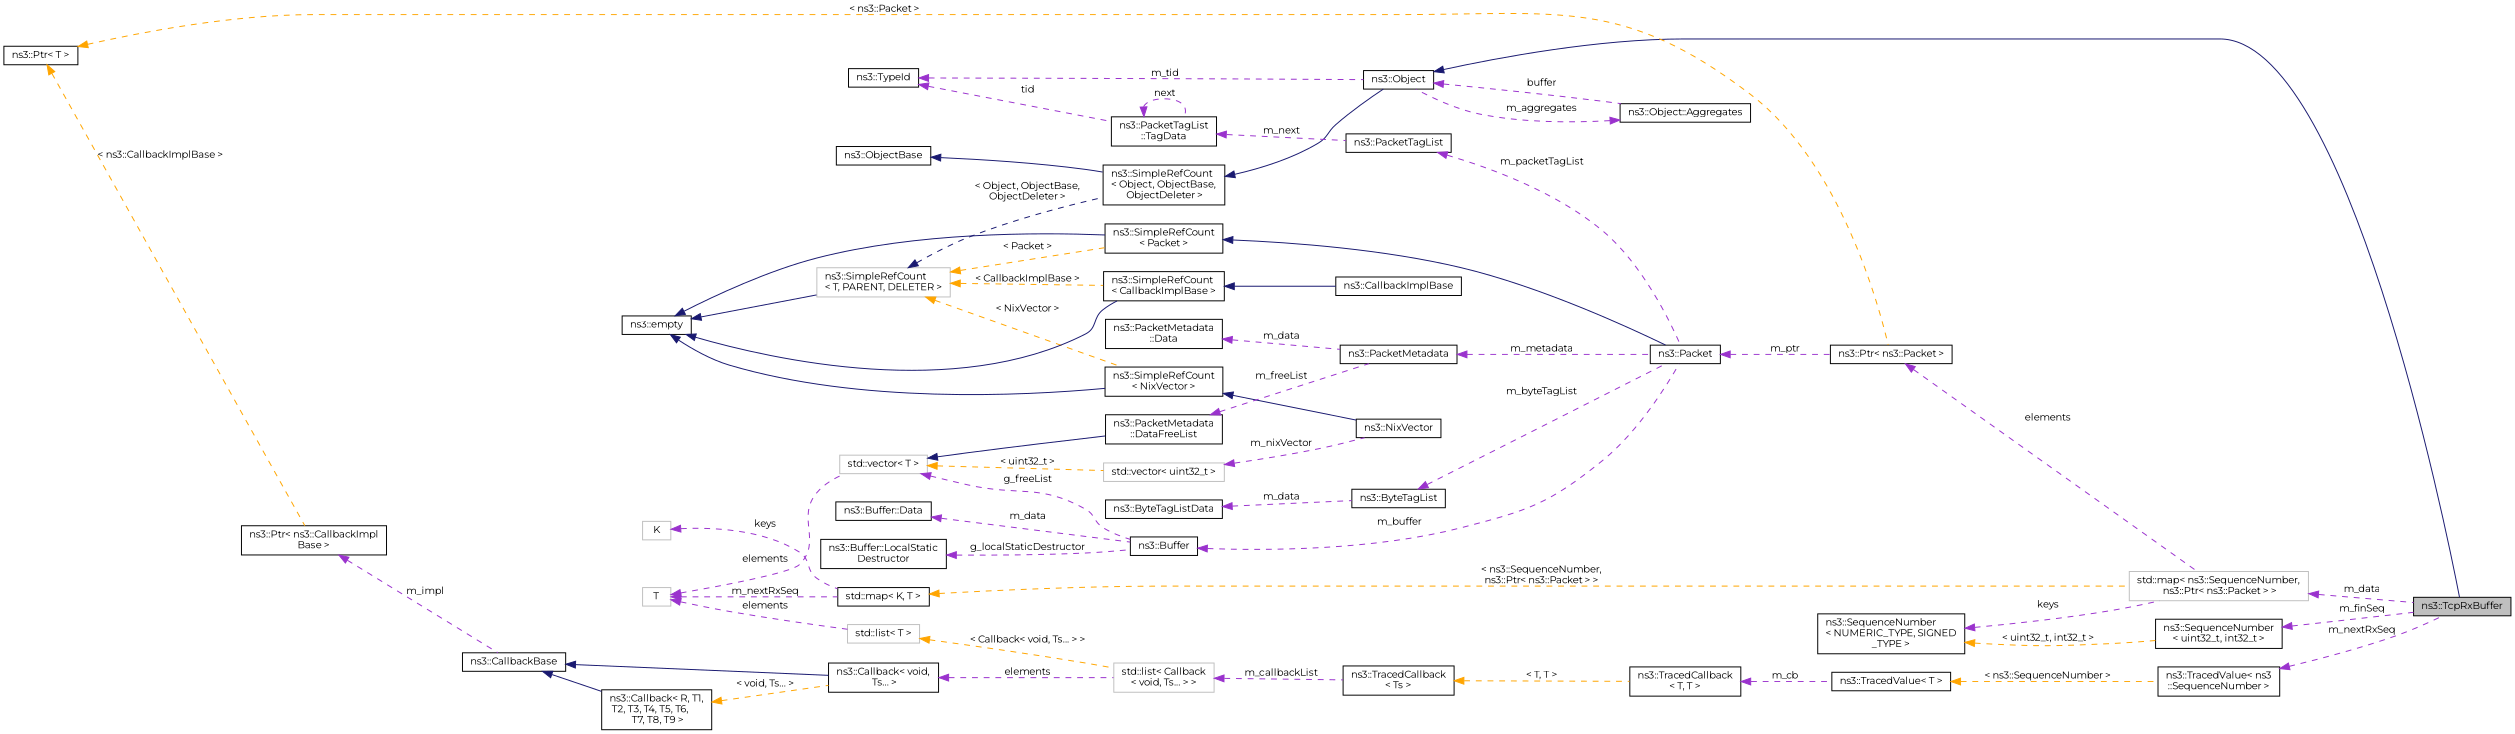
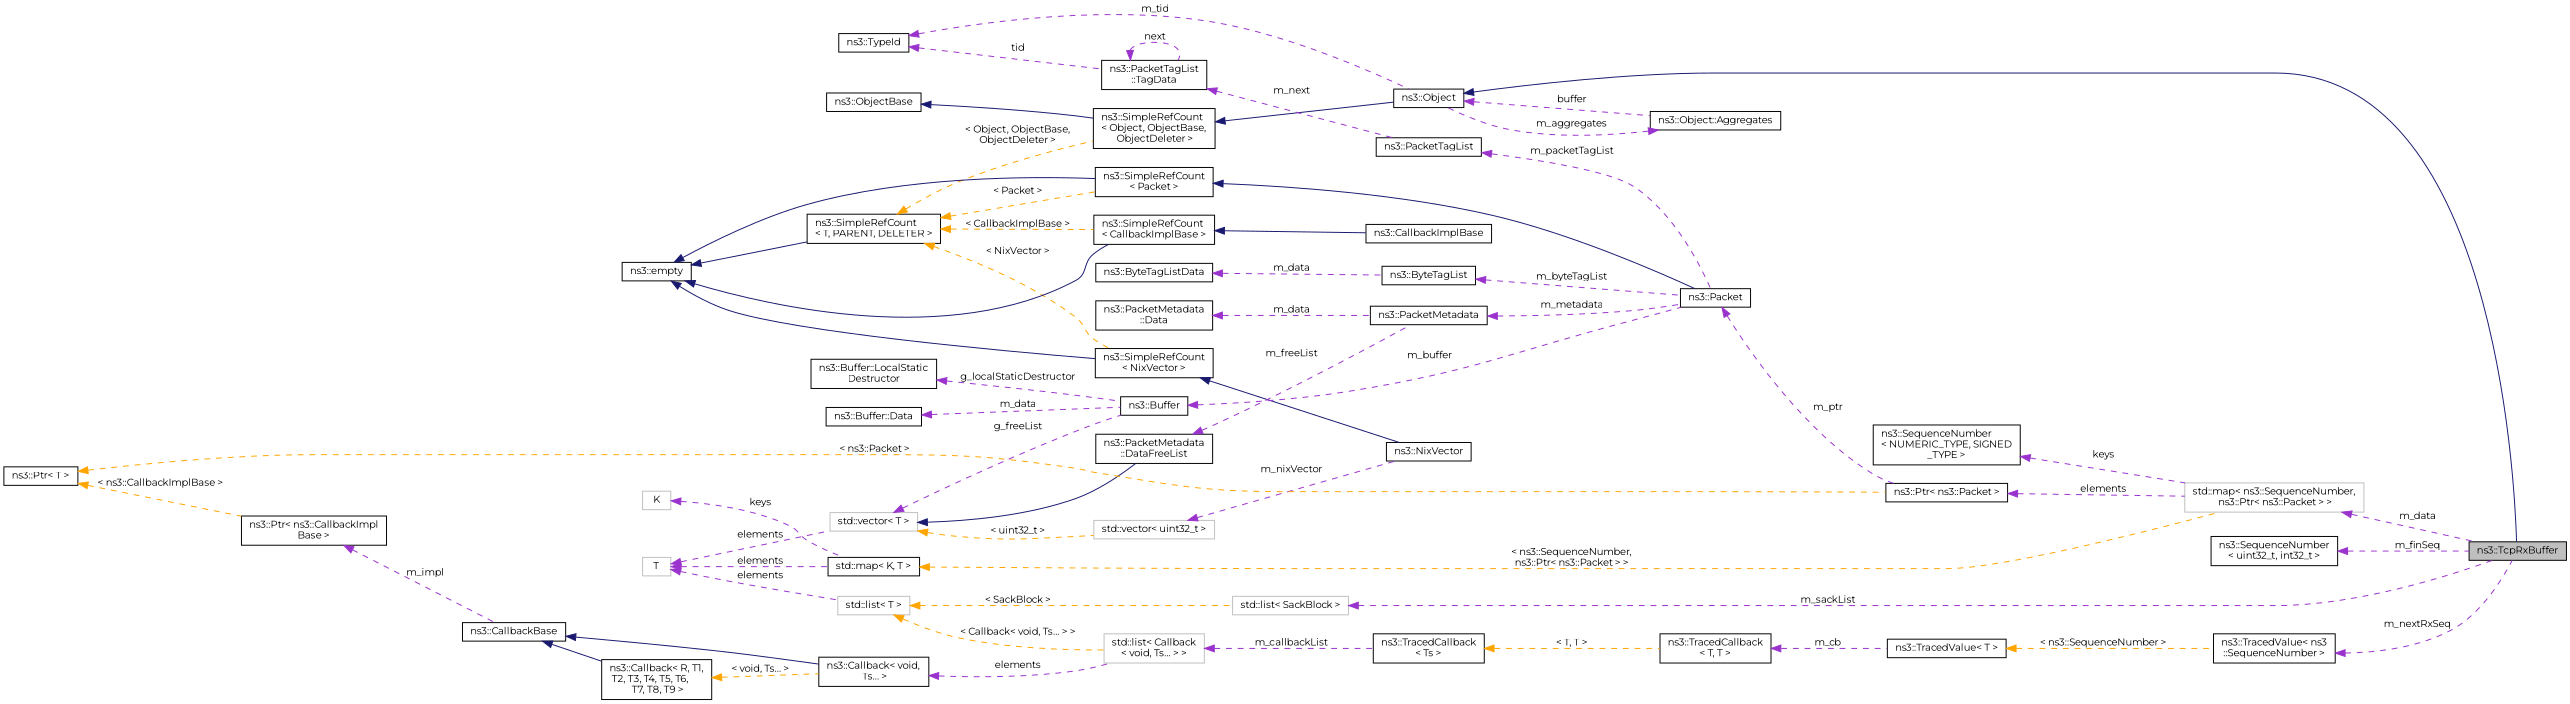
(1007, 223) -> (997, 168)
(884, 282) -> (874, 229)
(764, 591) -> (759, 561)
none -> (1291, 606)
(2065, 645) -> none
